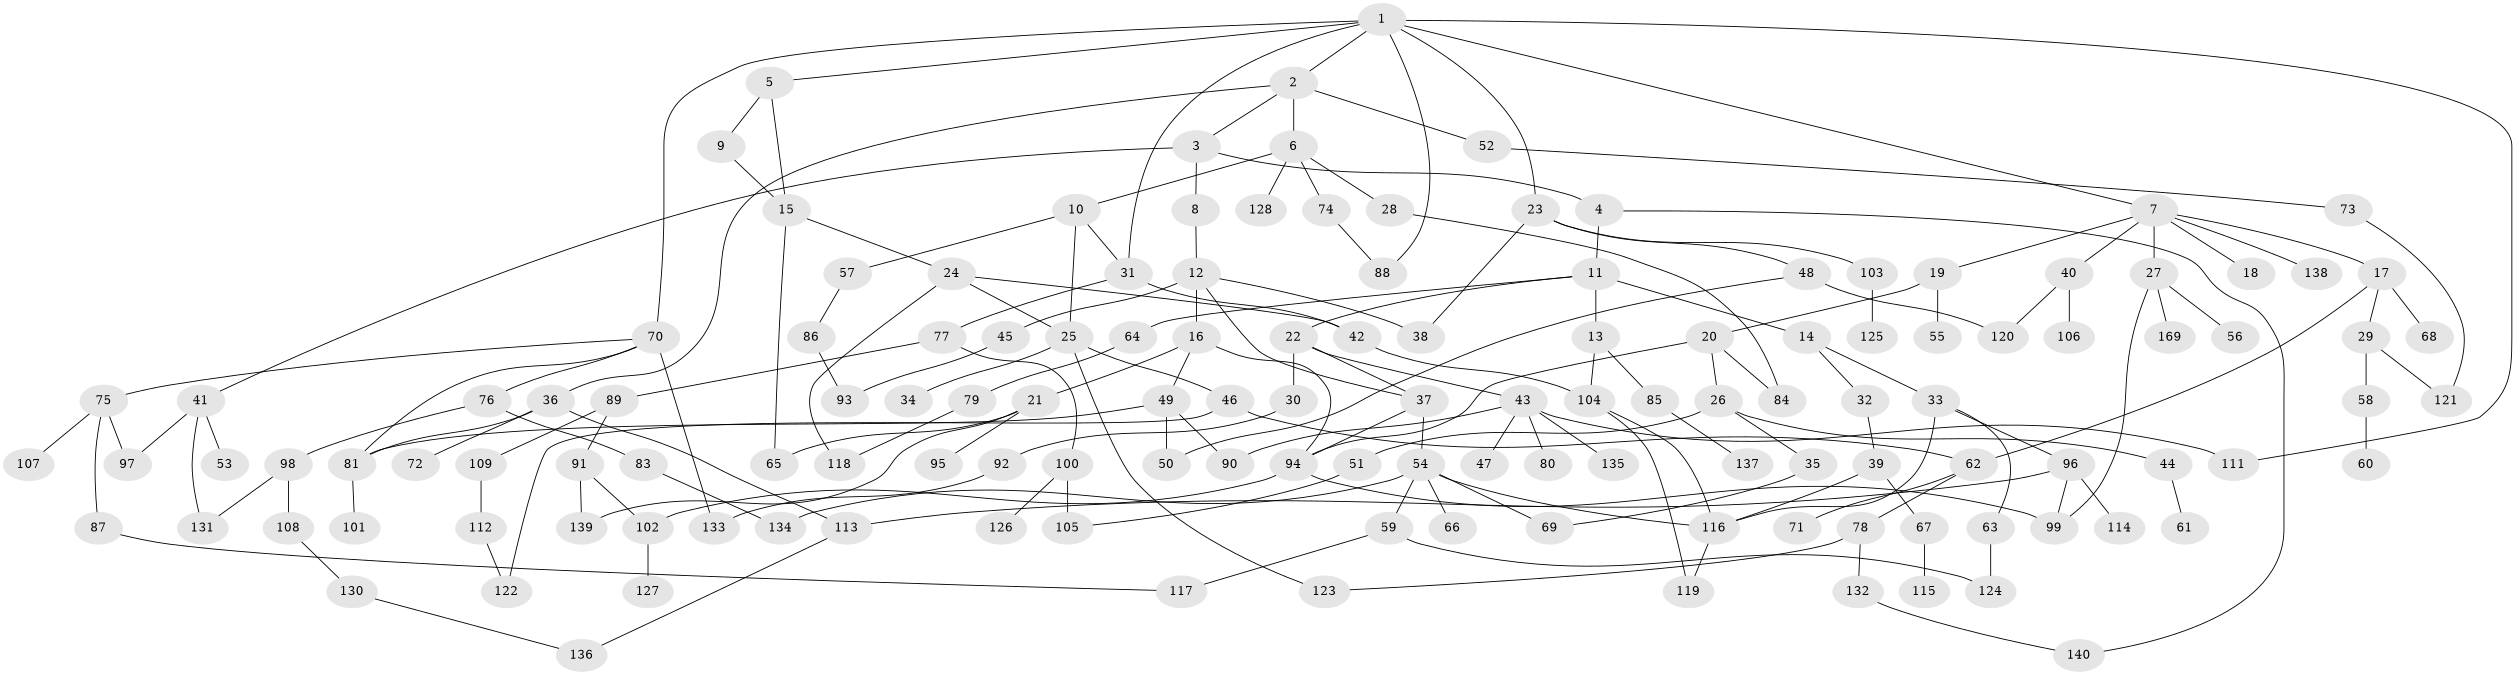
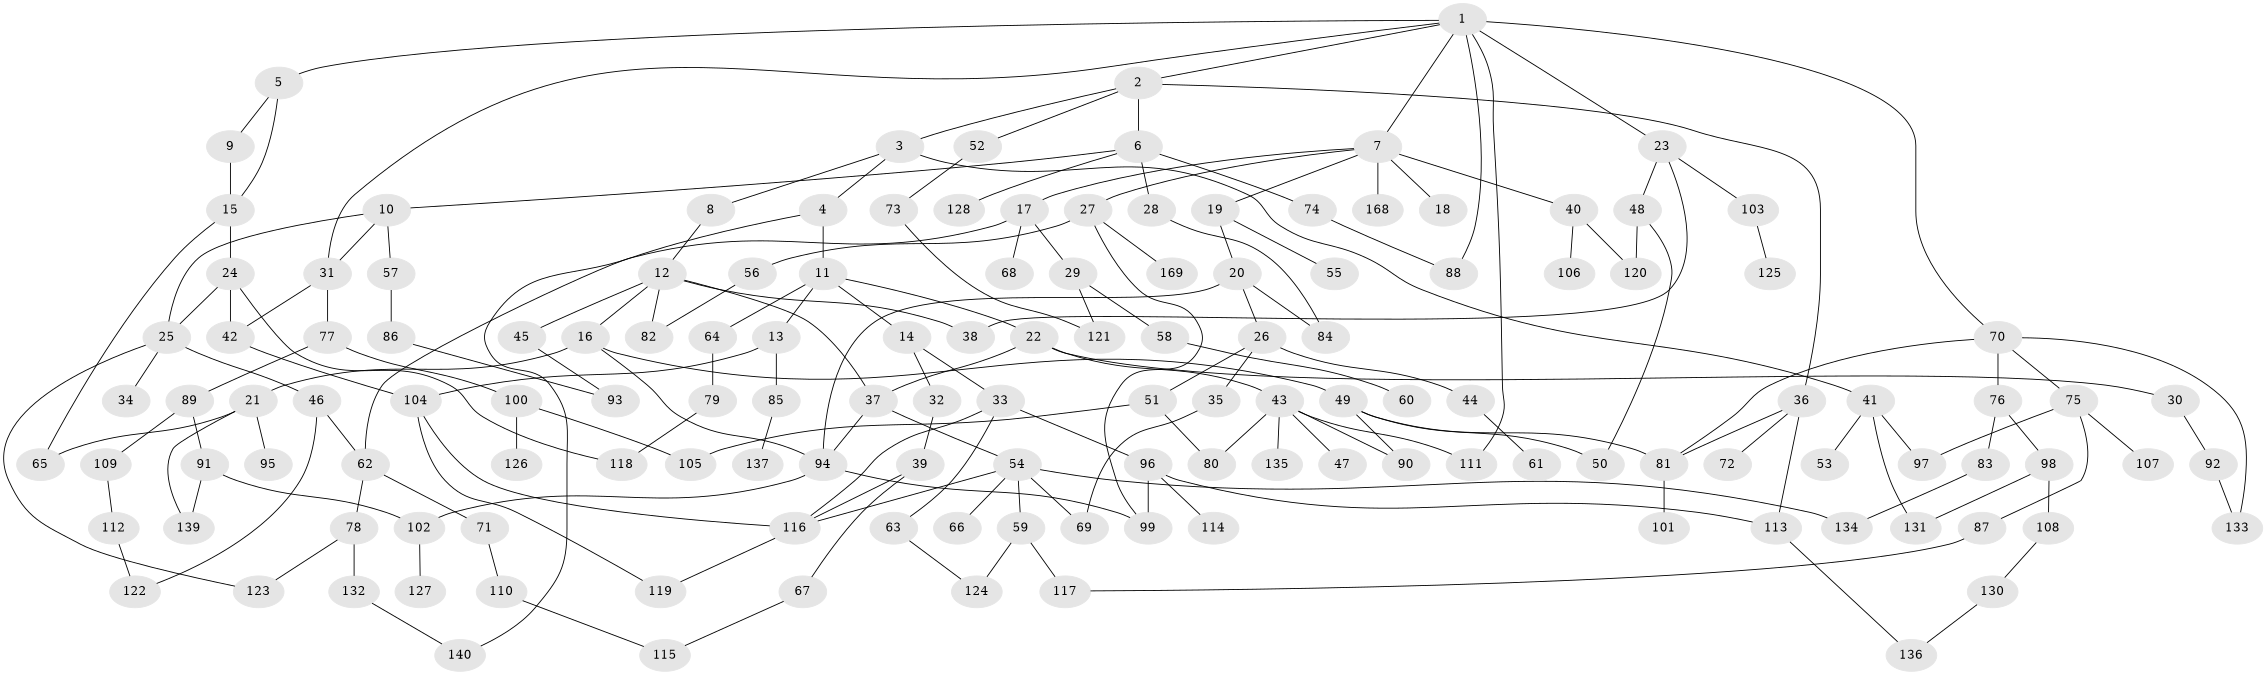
(2317, 274) -> (1378, 210)
none -> (649, 337)
none -> (1182, 433)
none -> (502, 592)
